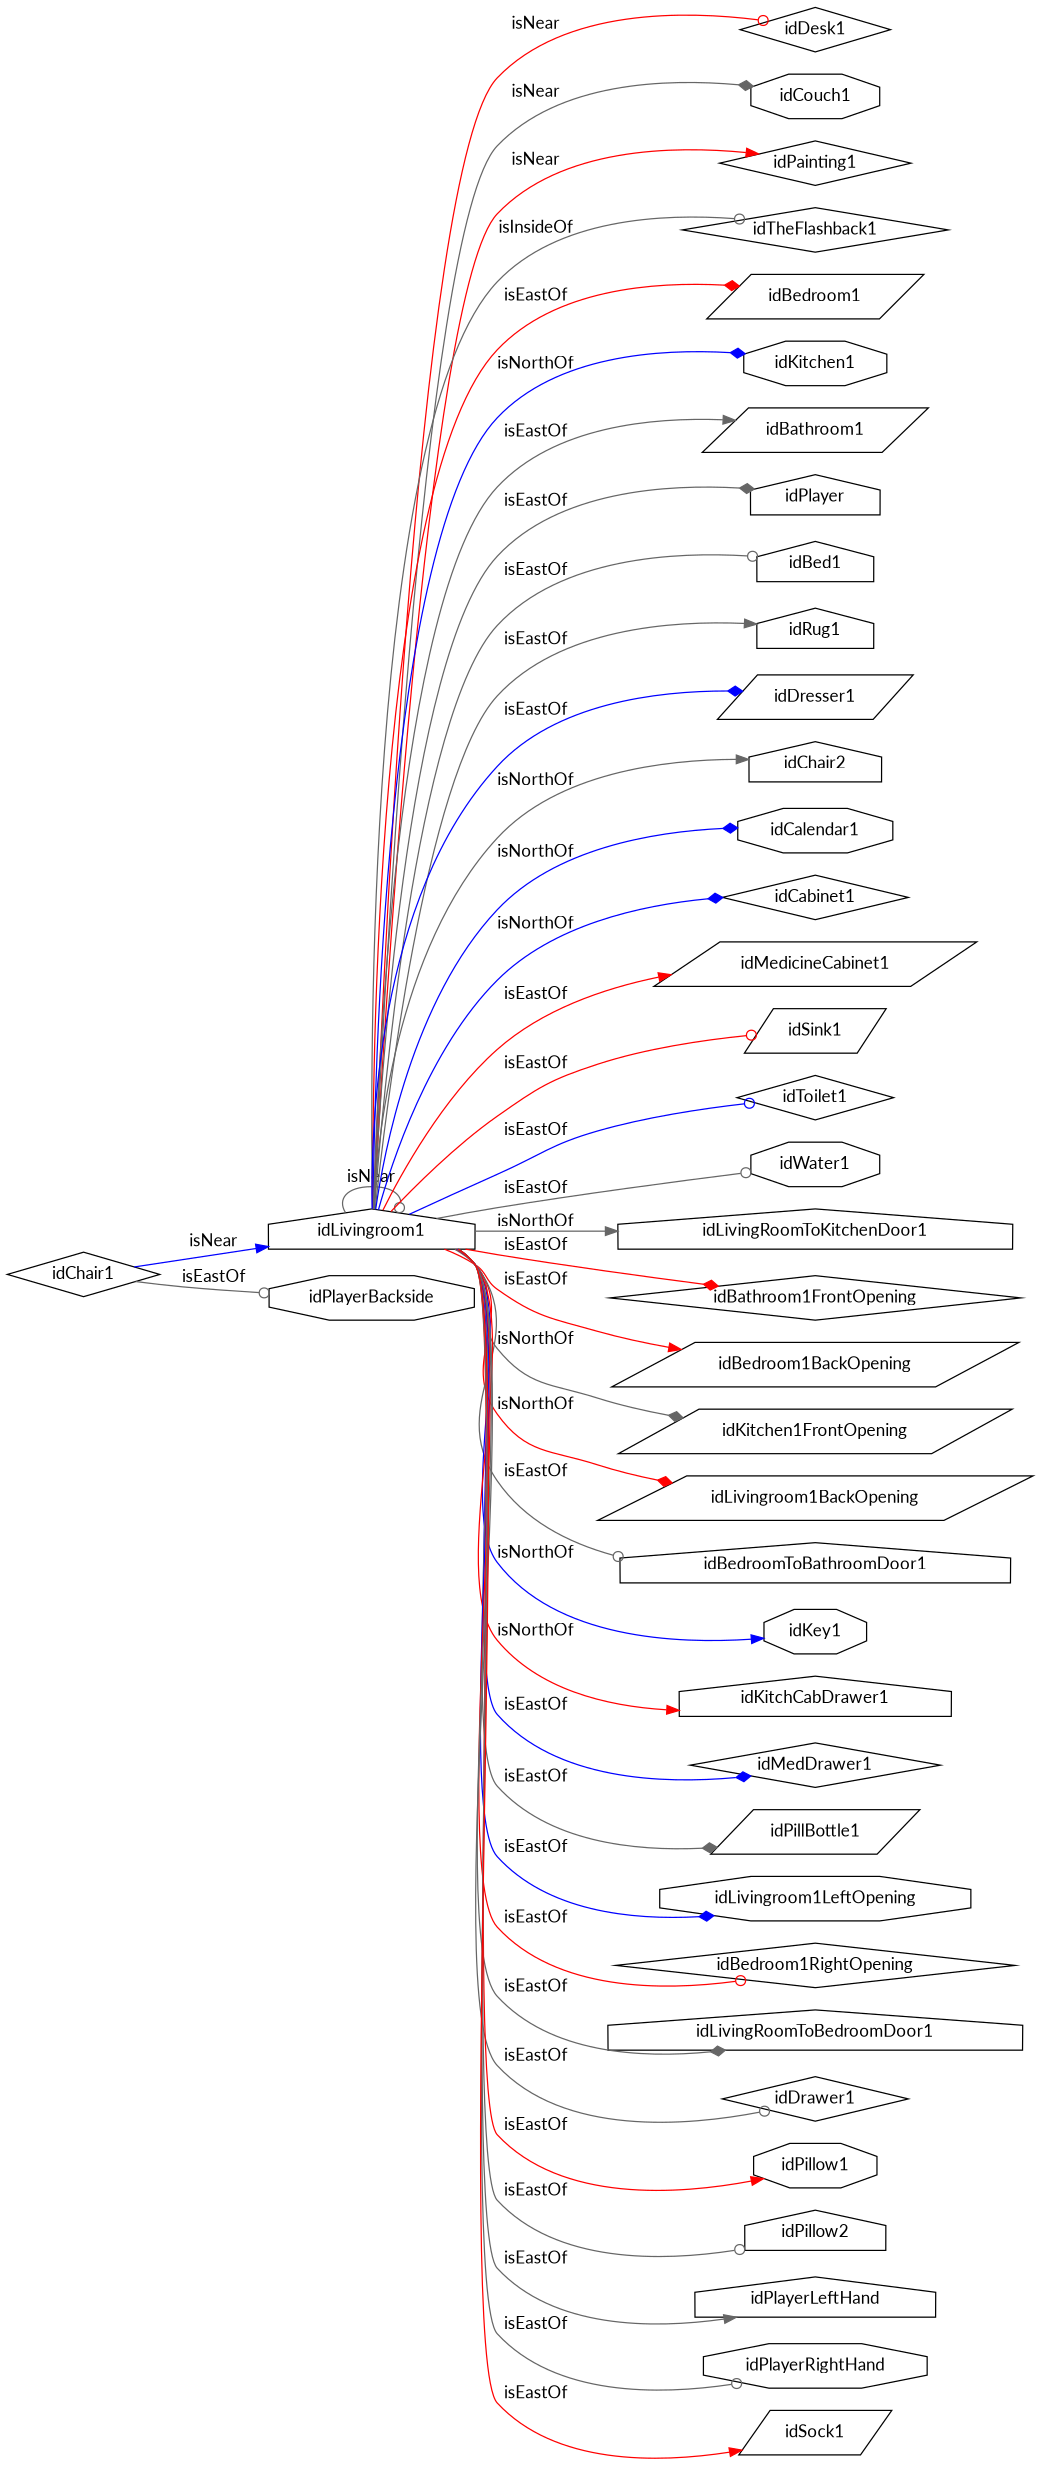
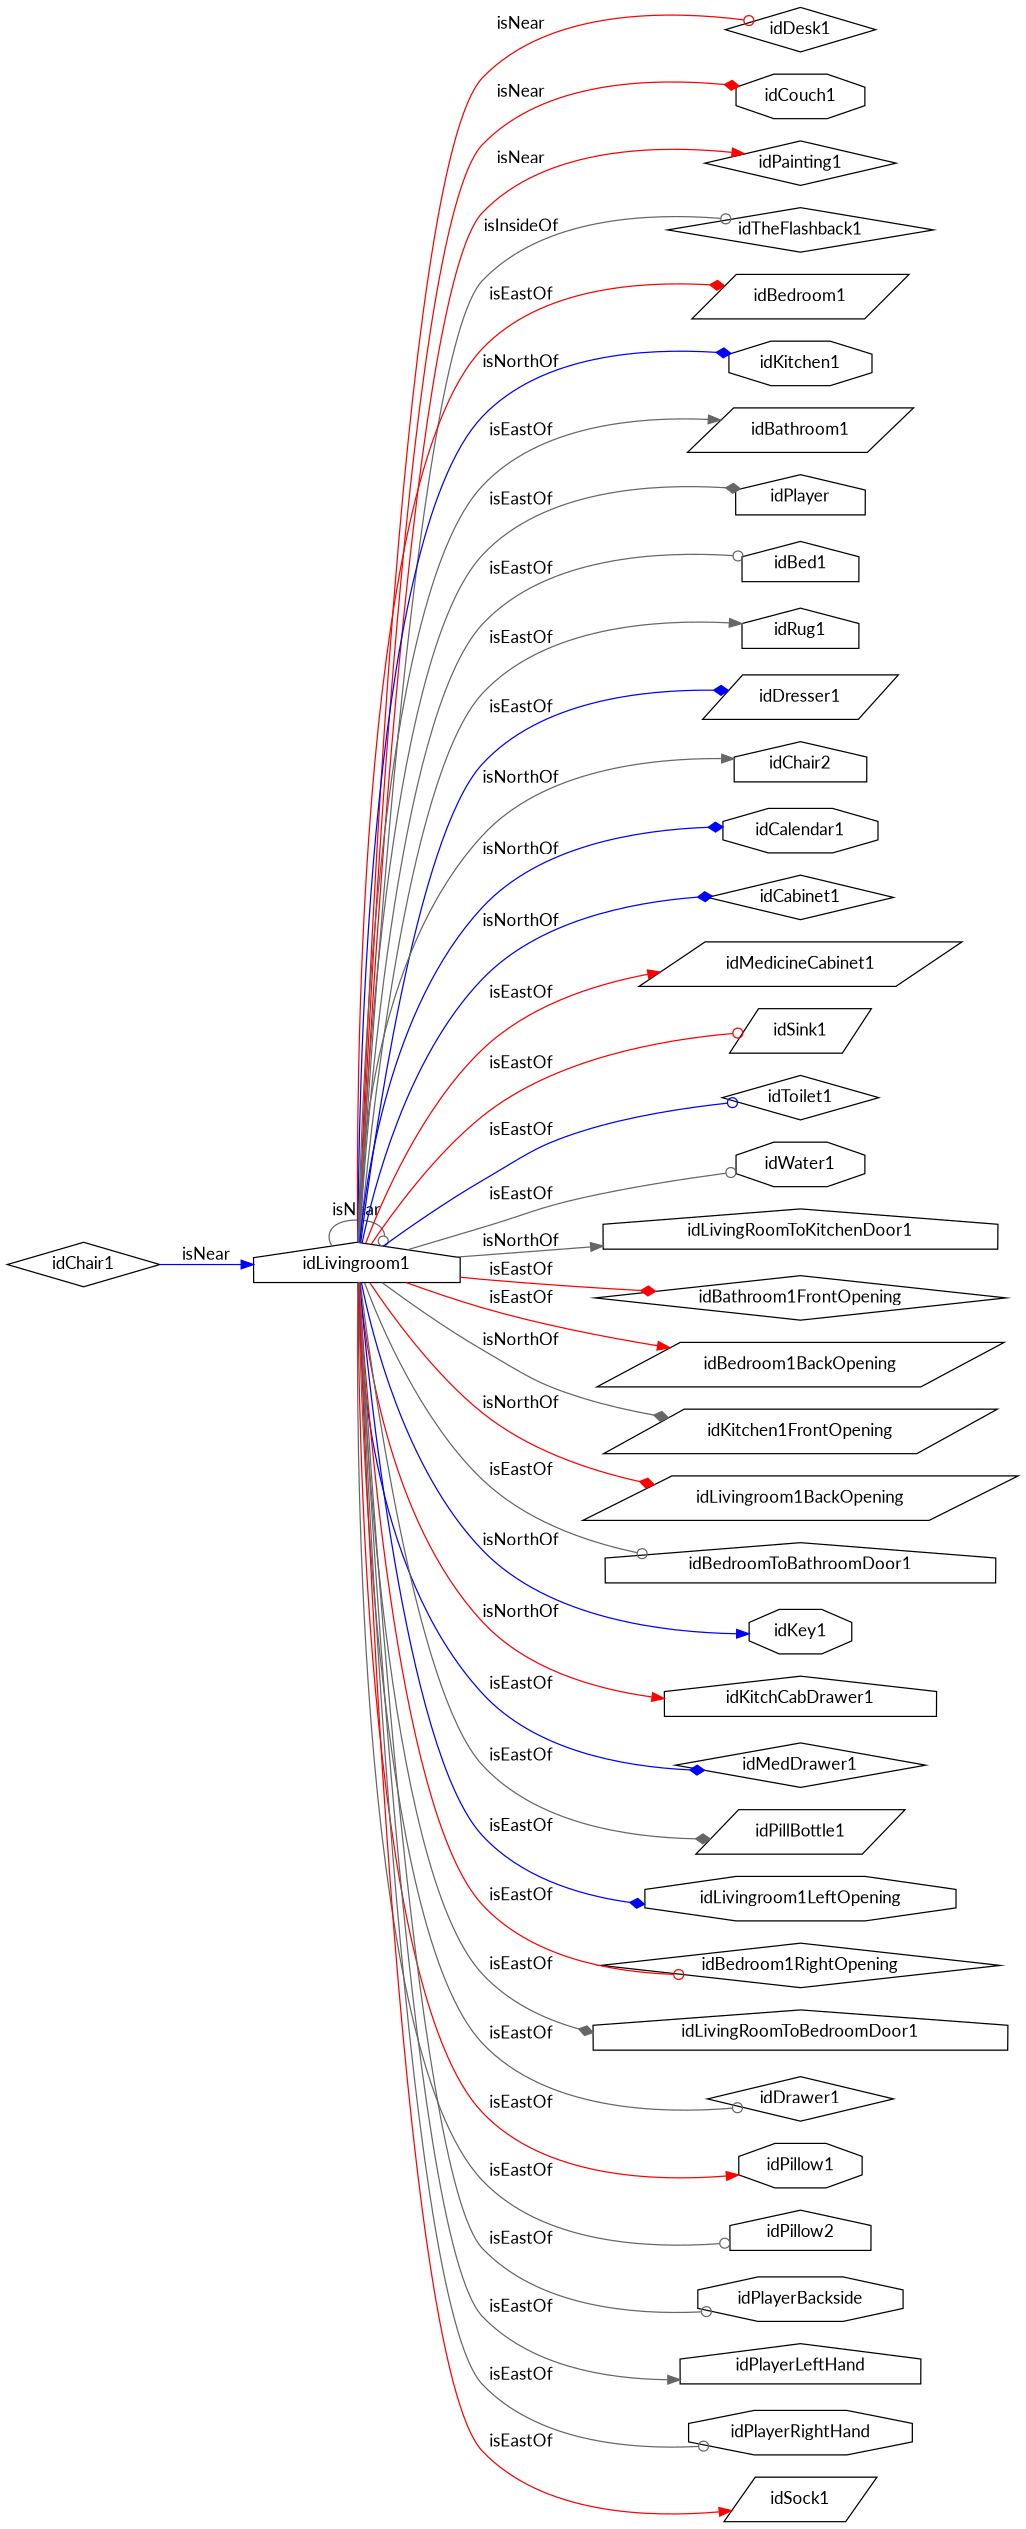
(444, 347) -> (418, 425)
(197, 1288) -> (428, 2037)
